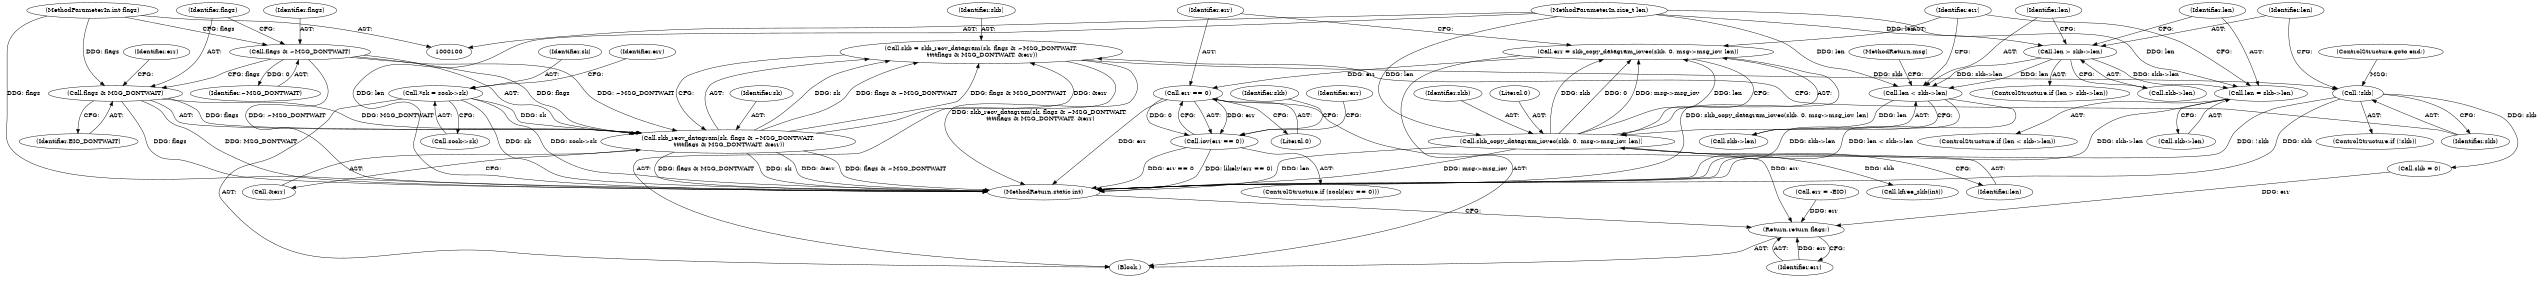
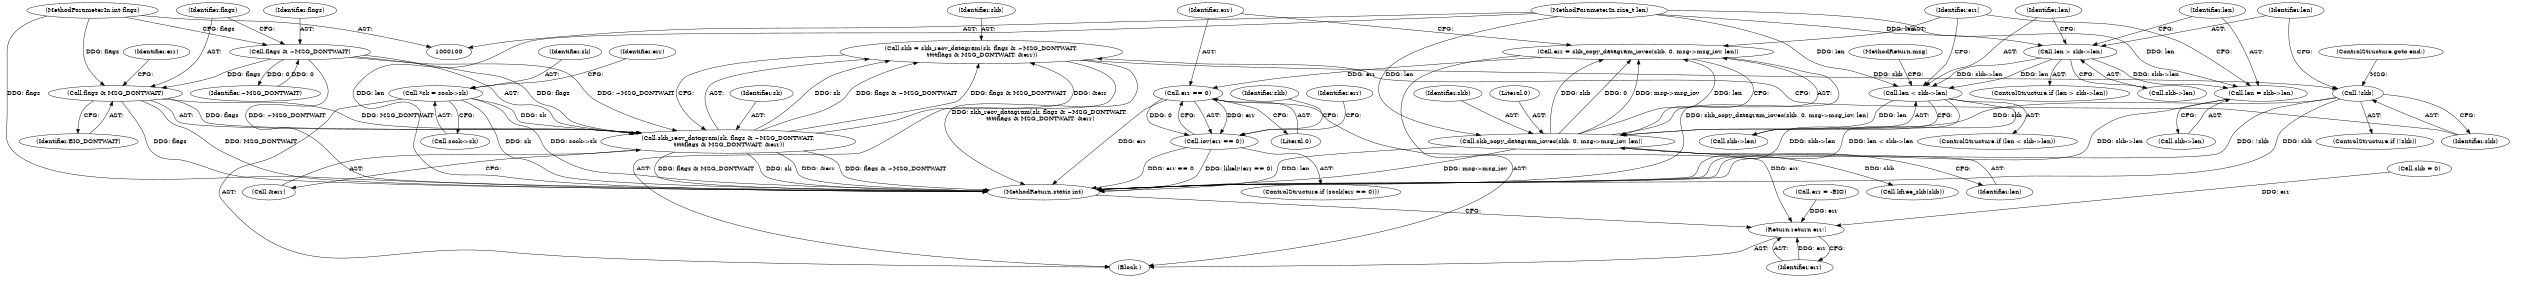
(244, 75) -> (244, 75)
(303, 75) -> (303, 75)
(2121, 102) -> (2000, 102)
(2493, 114) -> (1980, 113)
(1912, 192) -> (1912, 192)
(1796, 230) -> (1796, 230)
